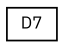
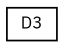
(32, 24) -> (32, 24)
